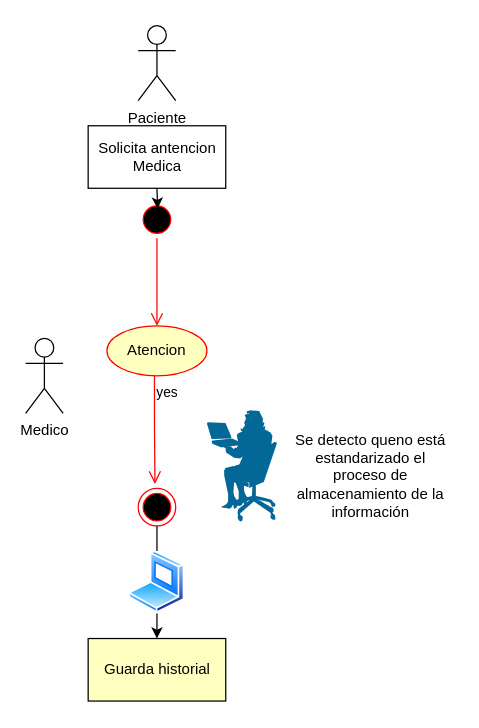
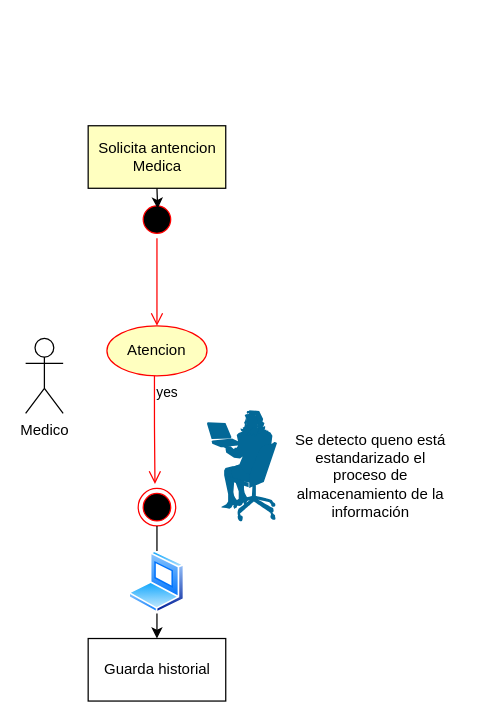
(157, 63) -> none
(157, 157) -> (157, 157)
(157, 669) -> (157, 669)
